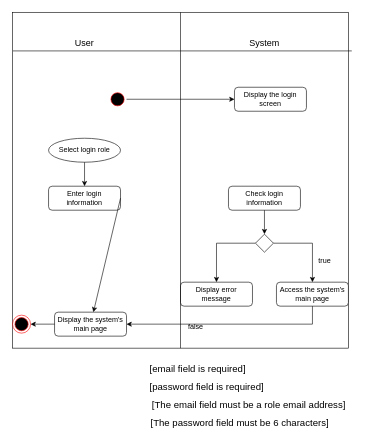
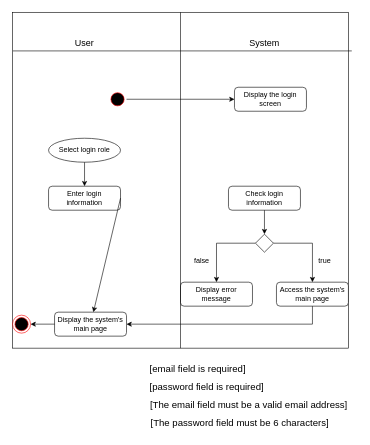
(195, 327) -> (201, 261)
(249, 405) -> (249, 405)
